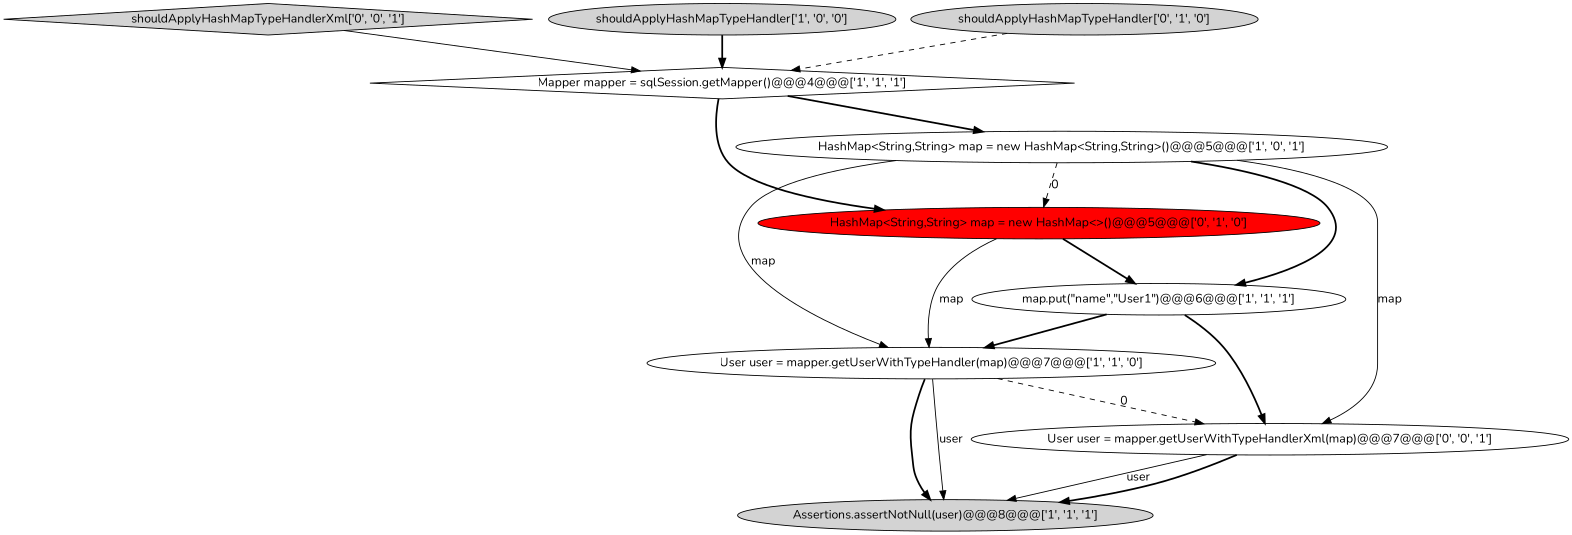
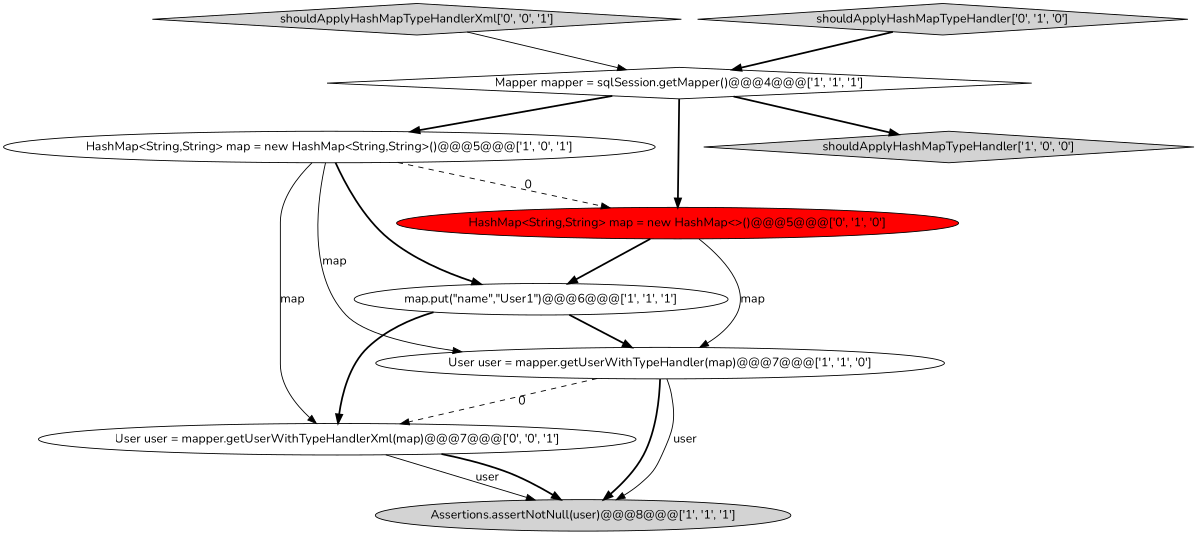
(722, 19) -> (949, 147)
(1084, 19) -> (943, 19)
(722, 47) -> (812, 114)
(904, 51) -> (817, 50)
